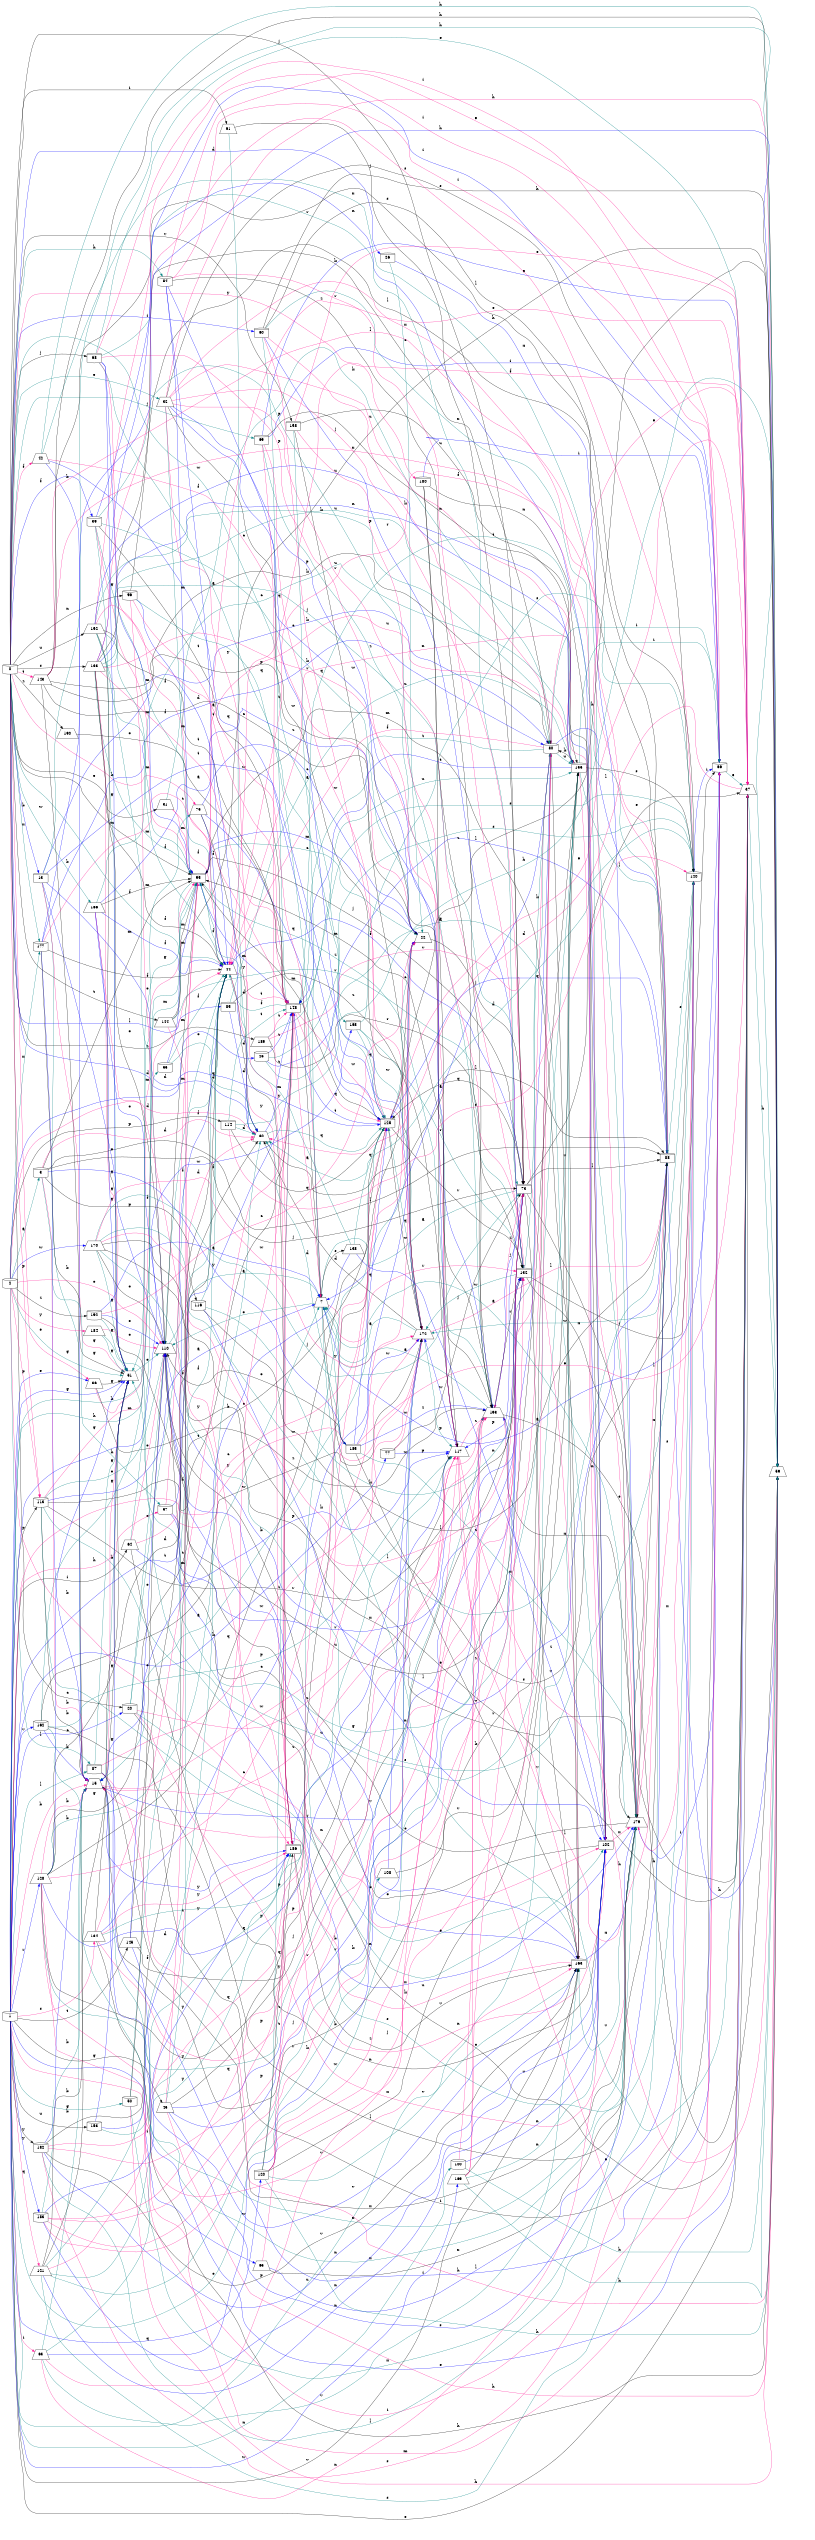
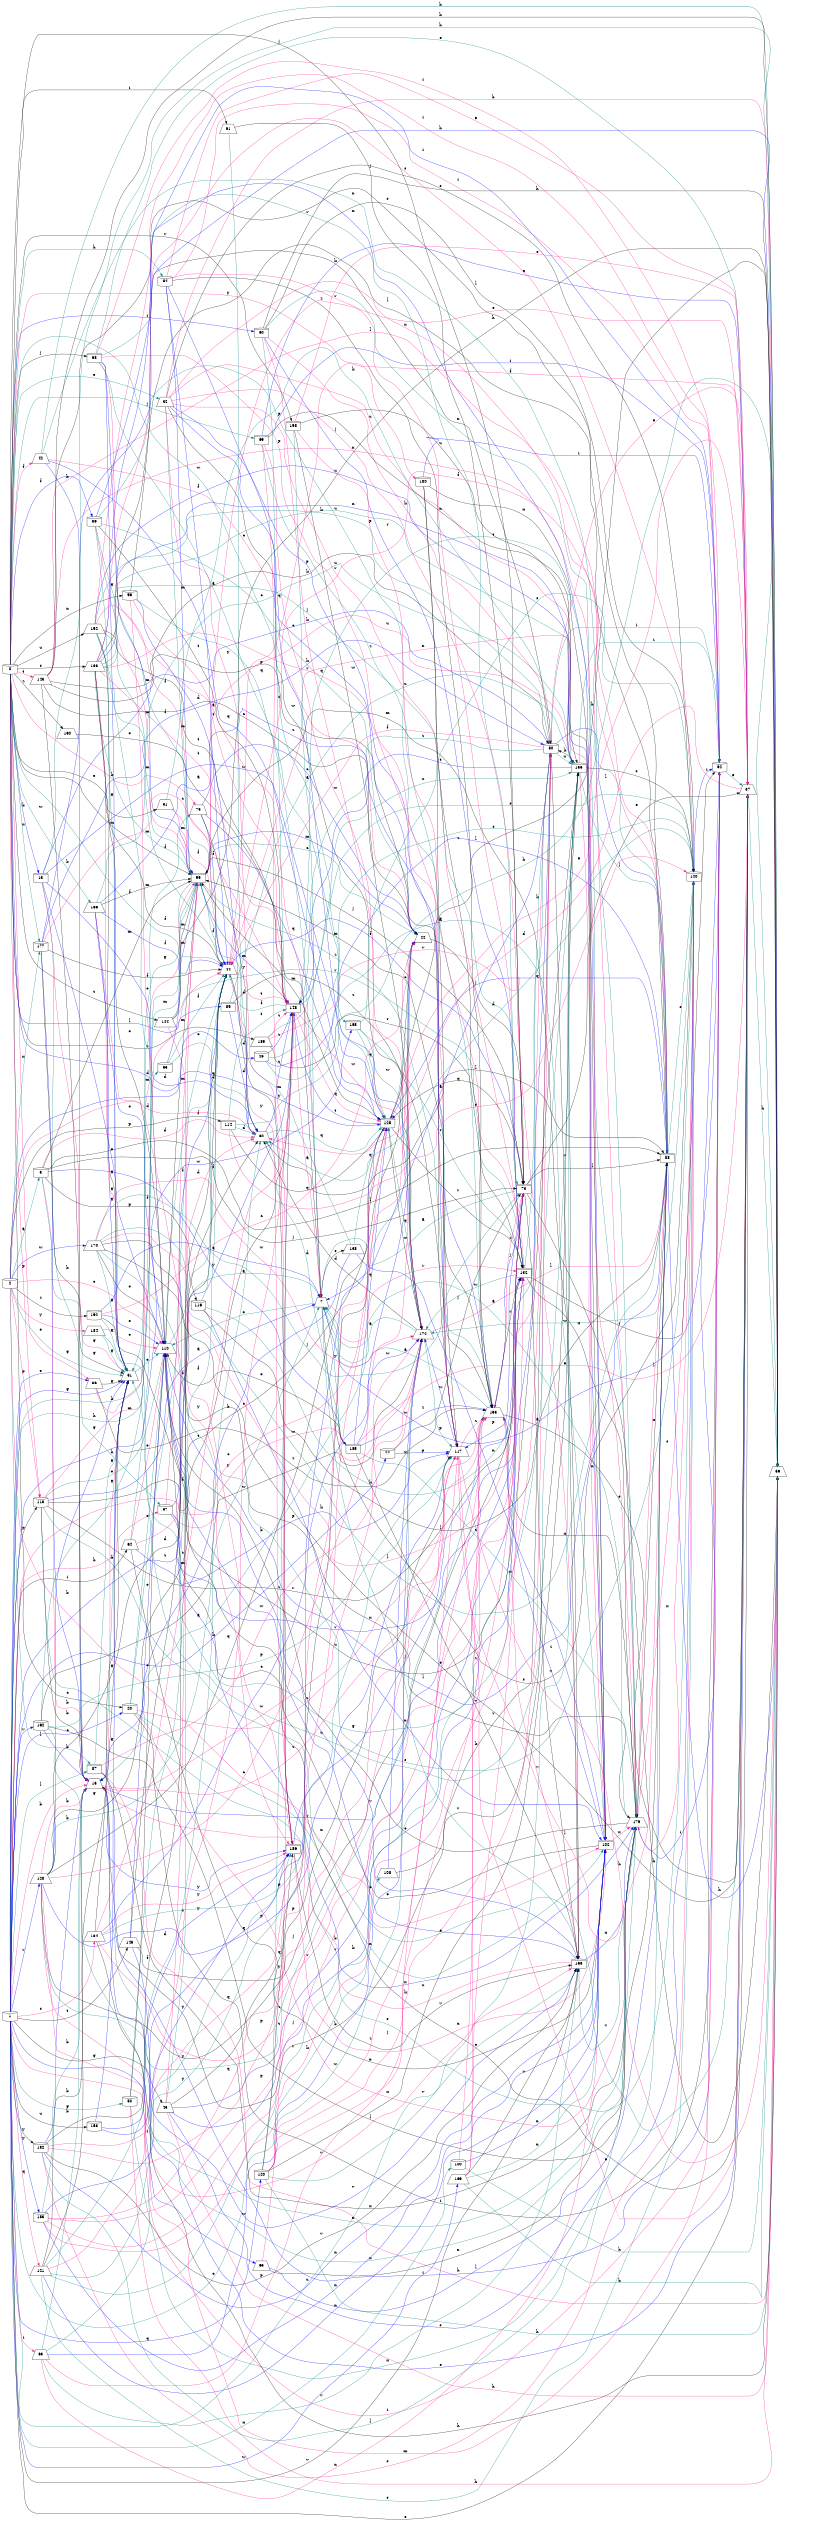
(388, 258) -> none
(720, 767) -> (720, 767)
(305, 1646) -> (305, 1646)
